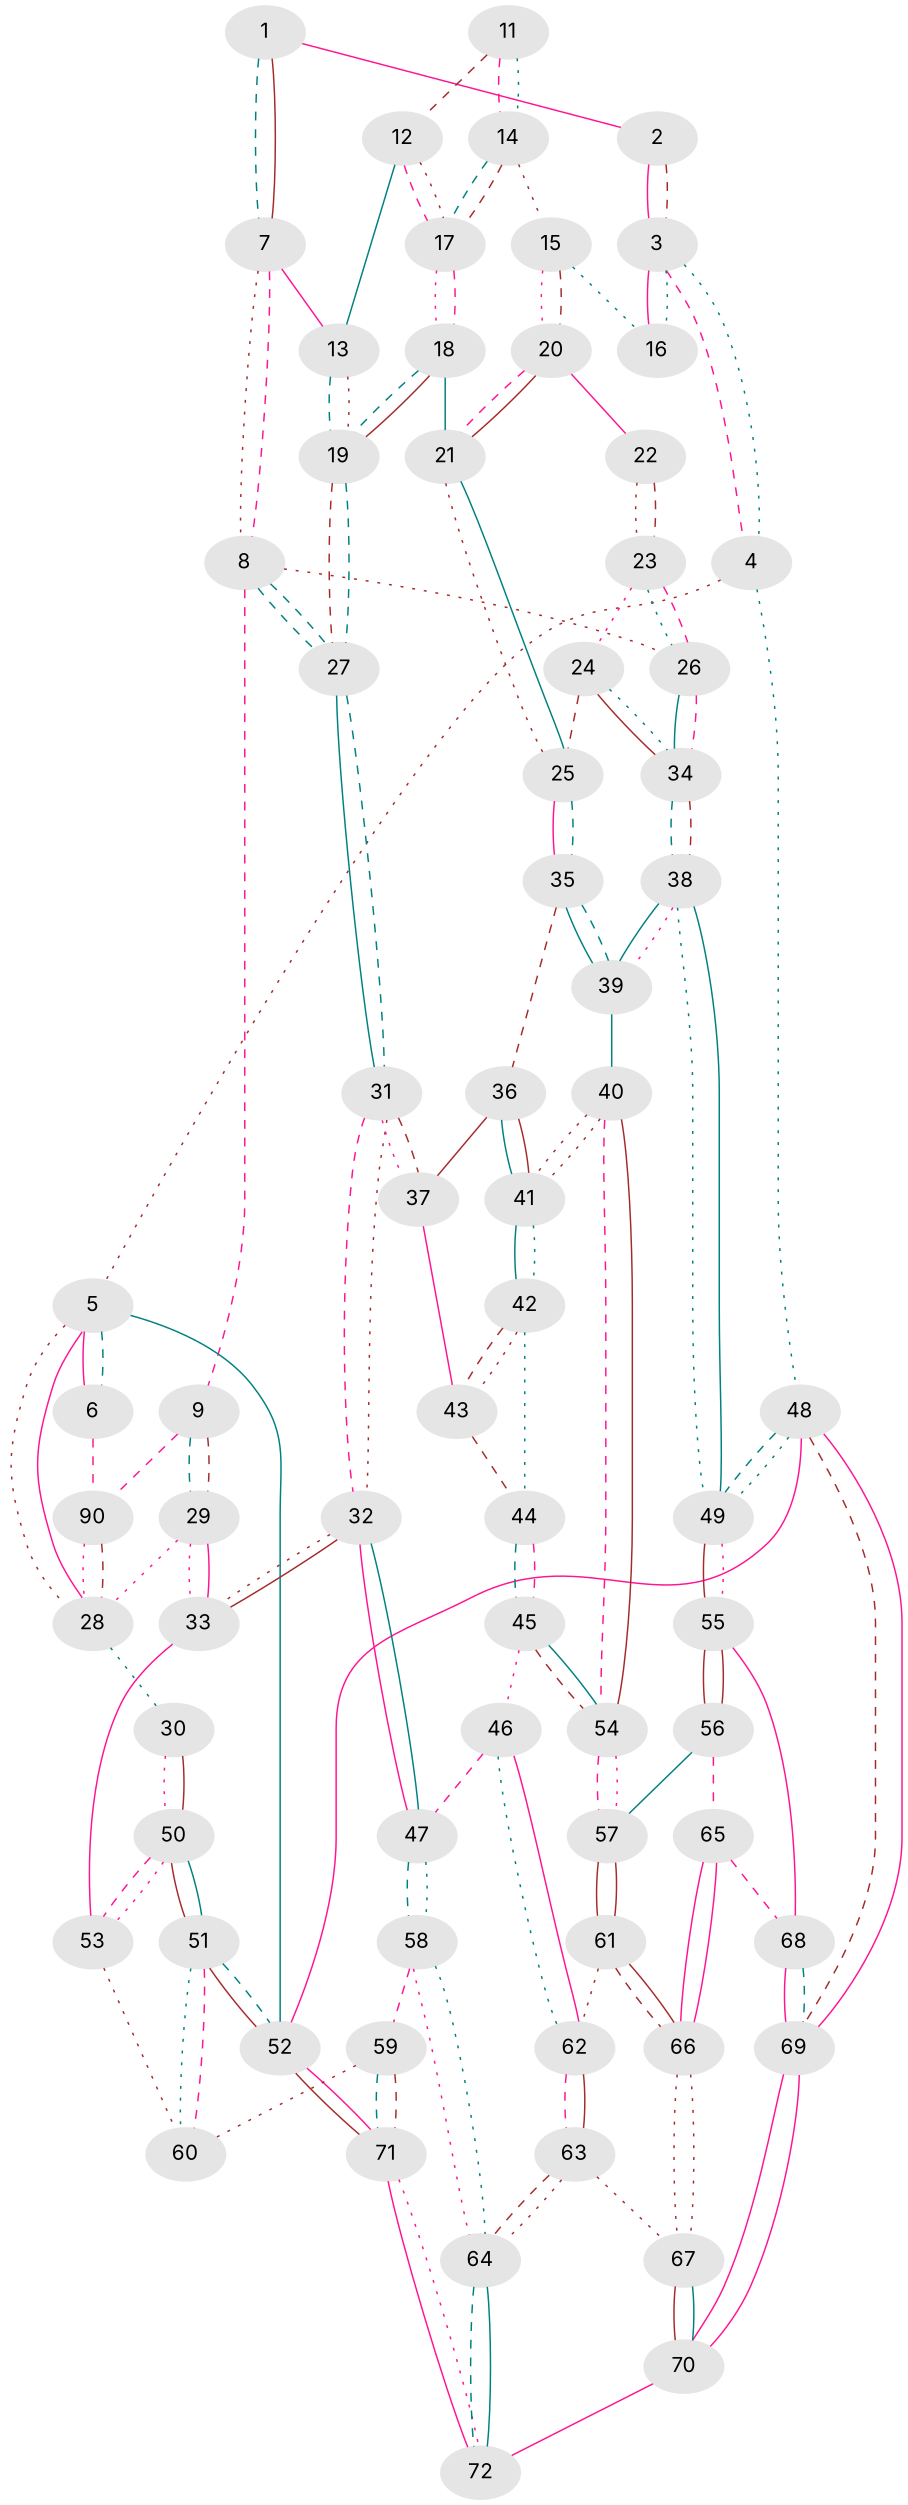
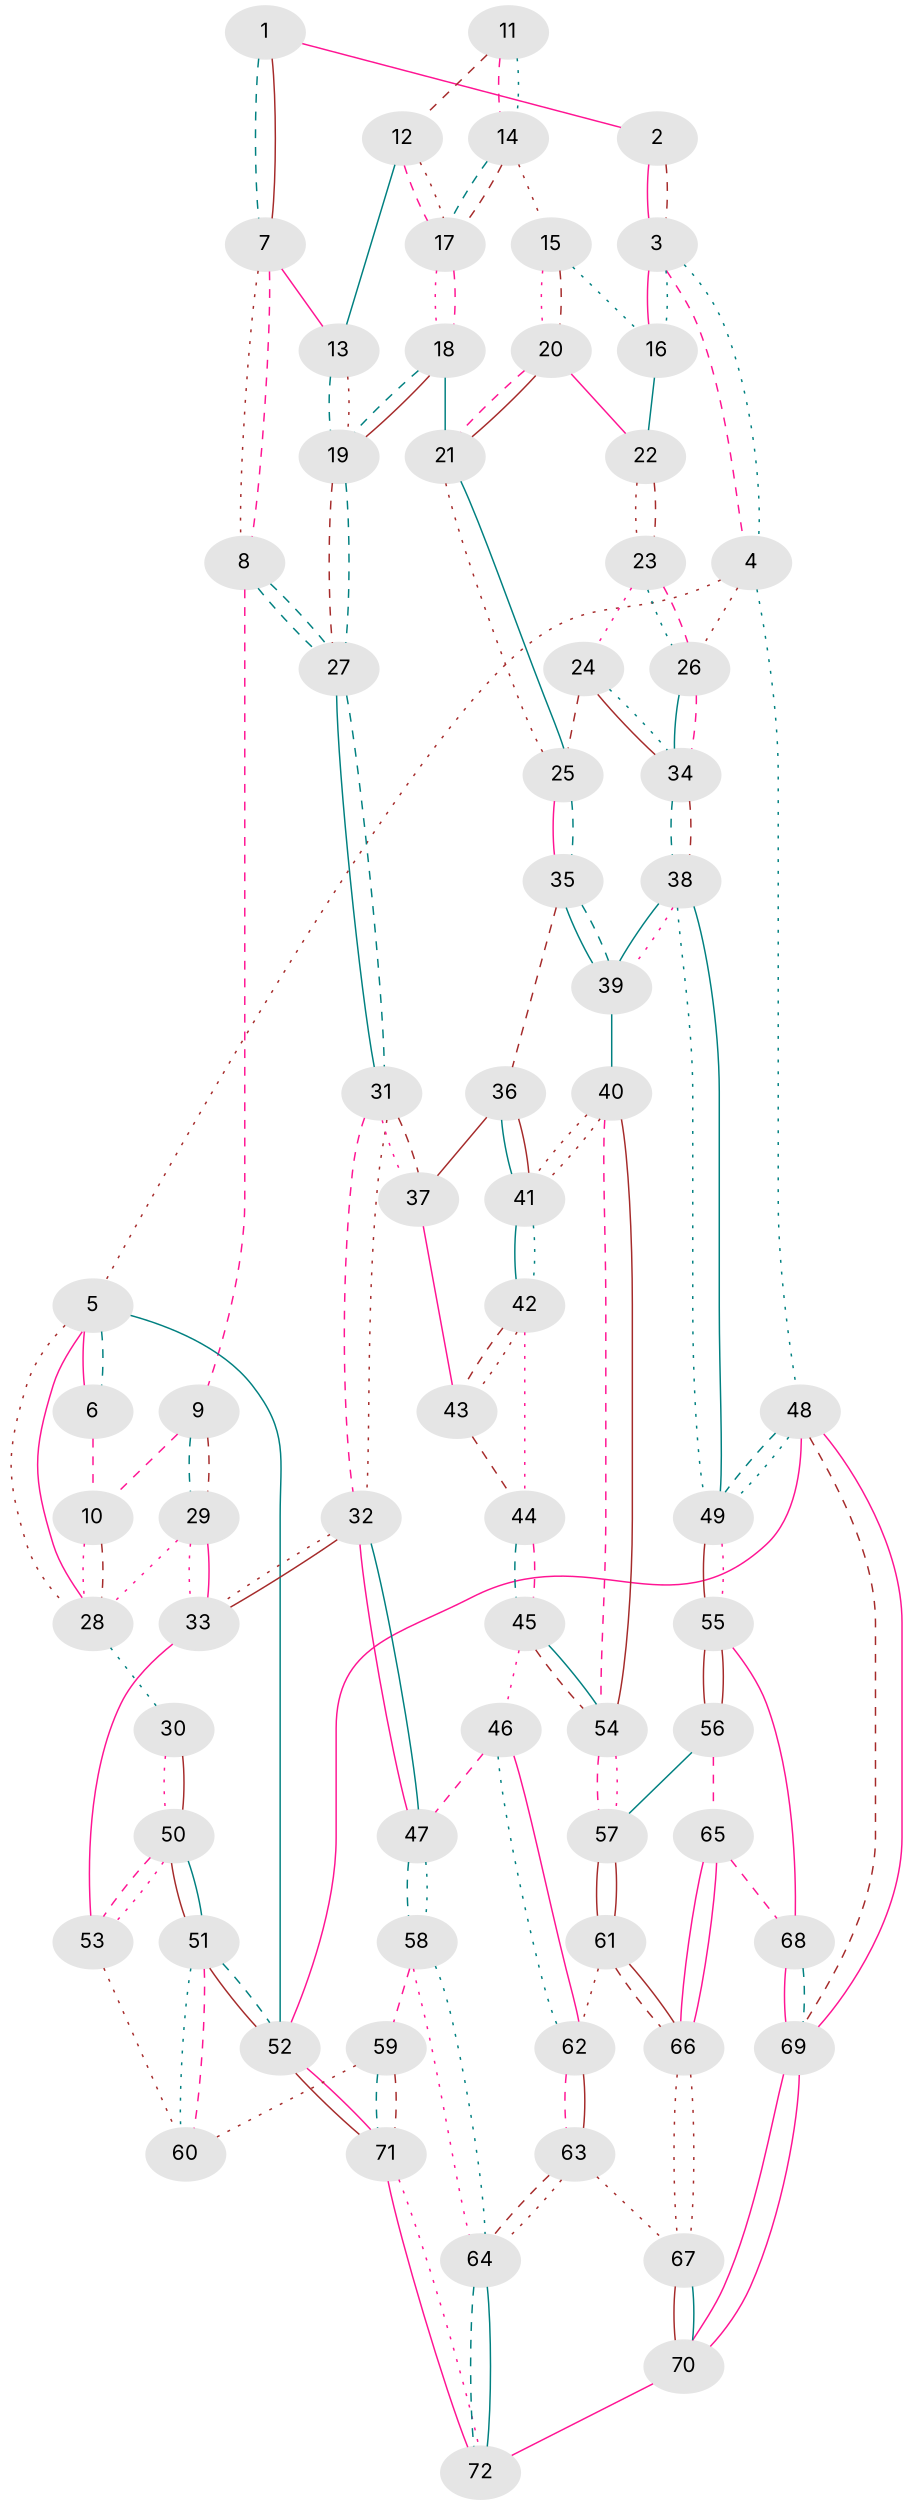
none -> (651, 404)
(465, 599) -> (721, 616)
(525, 1412) -> (525, 1412)
(93, 1518) -> (93, 1518)
